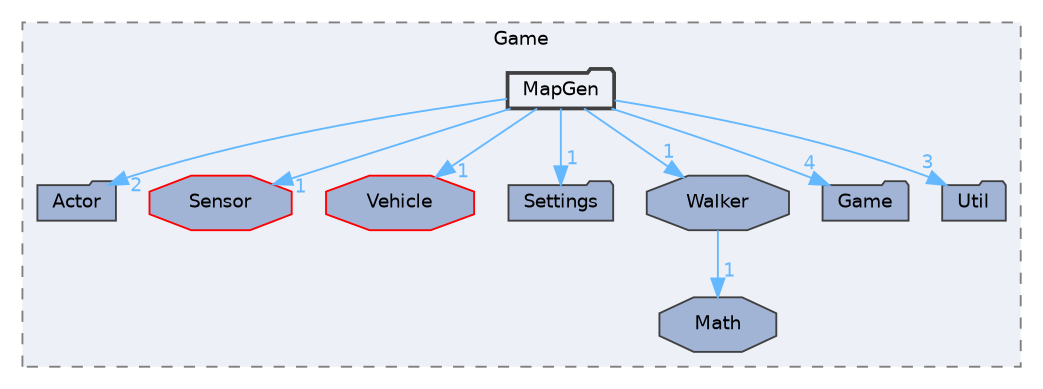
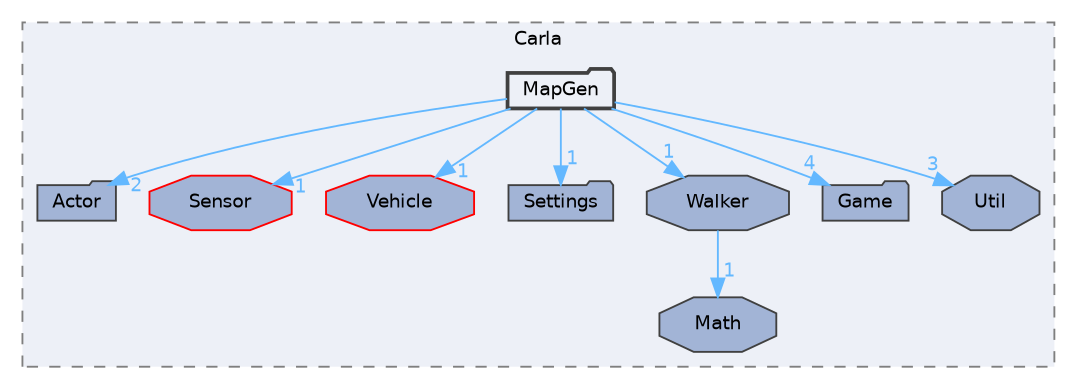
(522, 40) -> (538, 40)
(974, 203) -> (991, 203)
